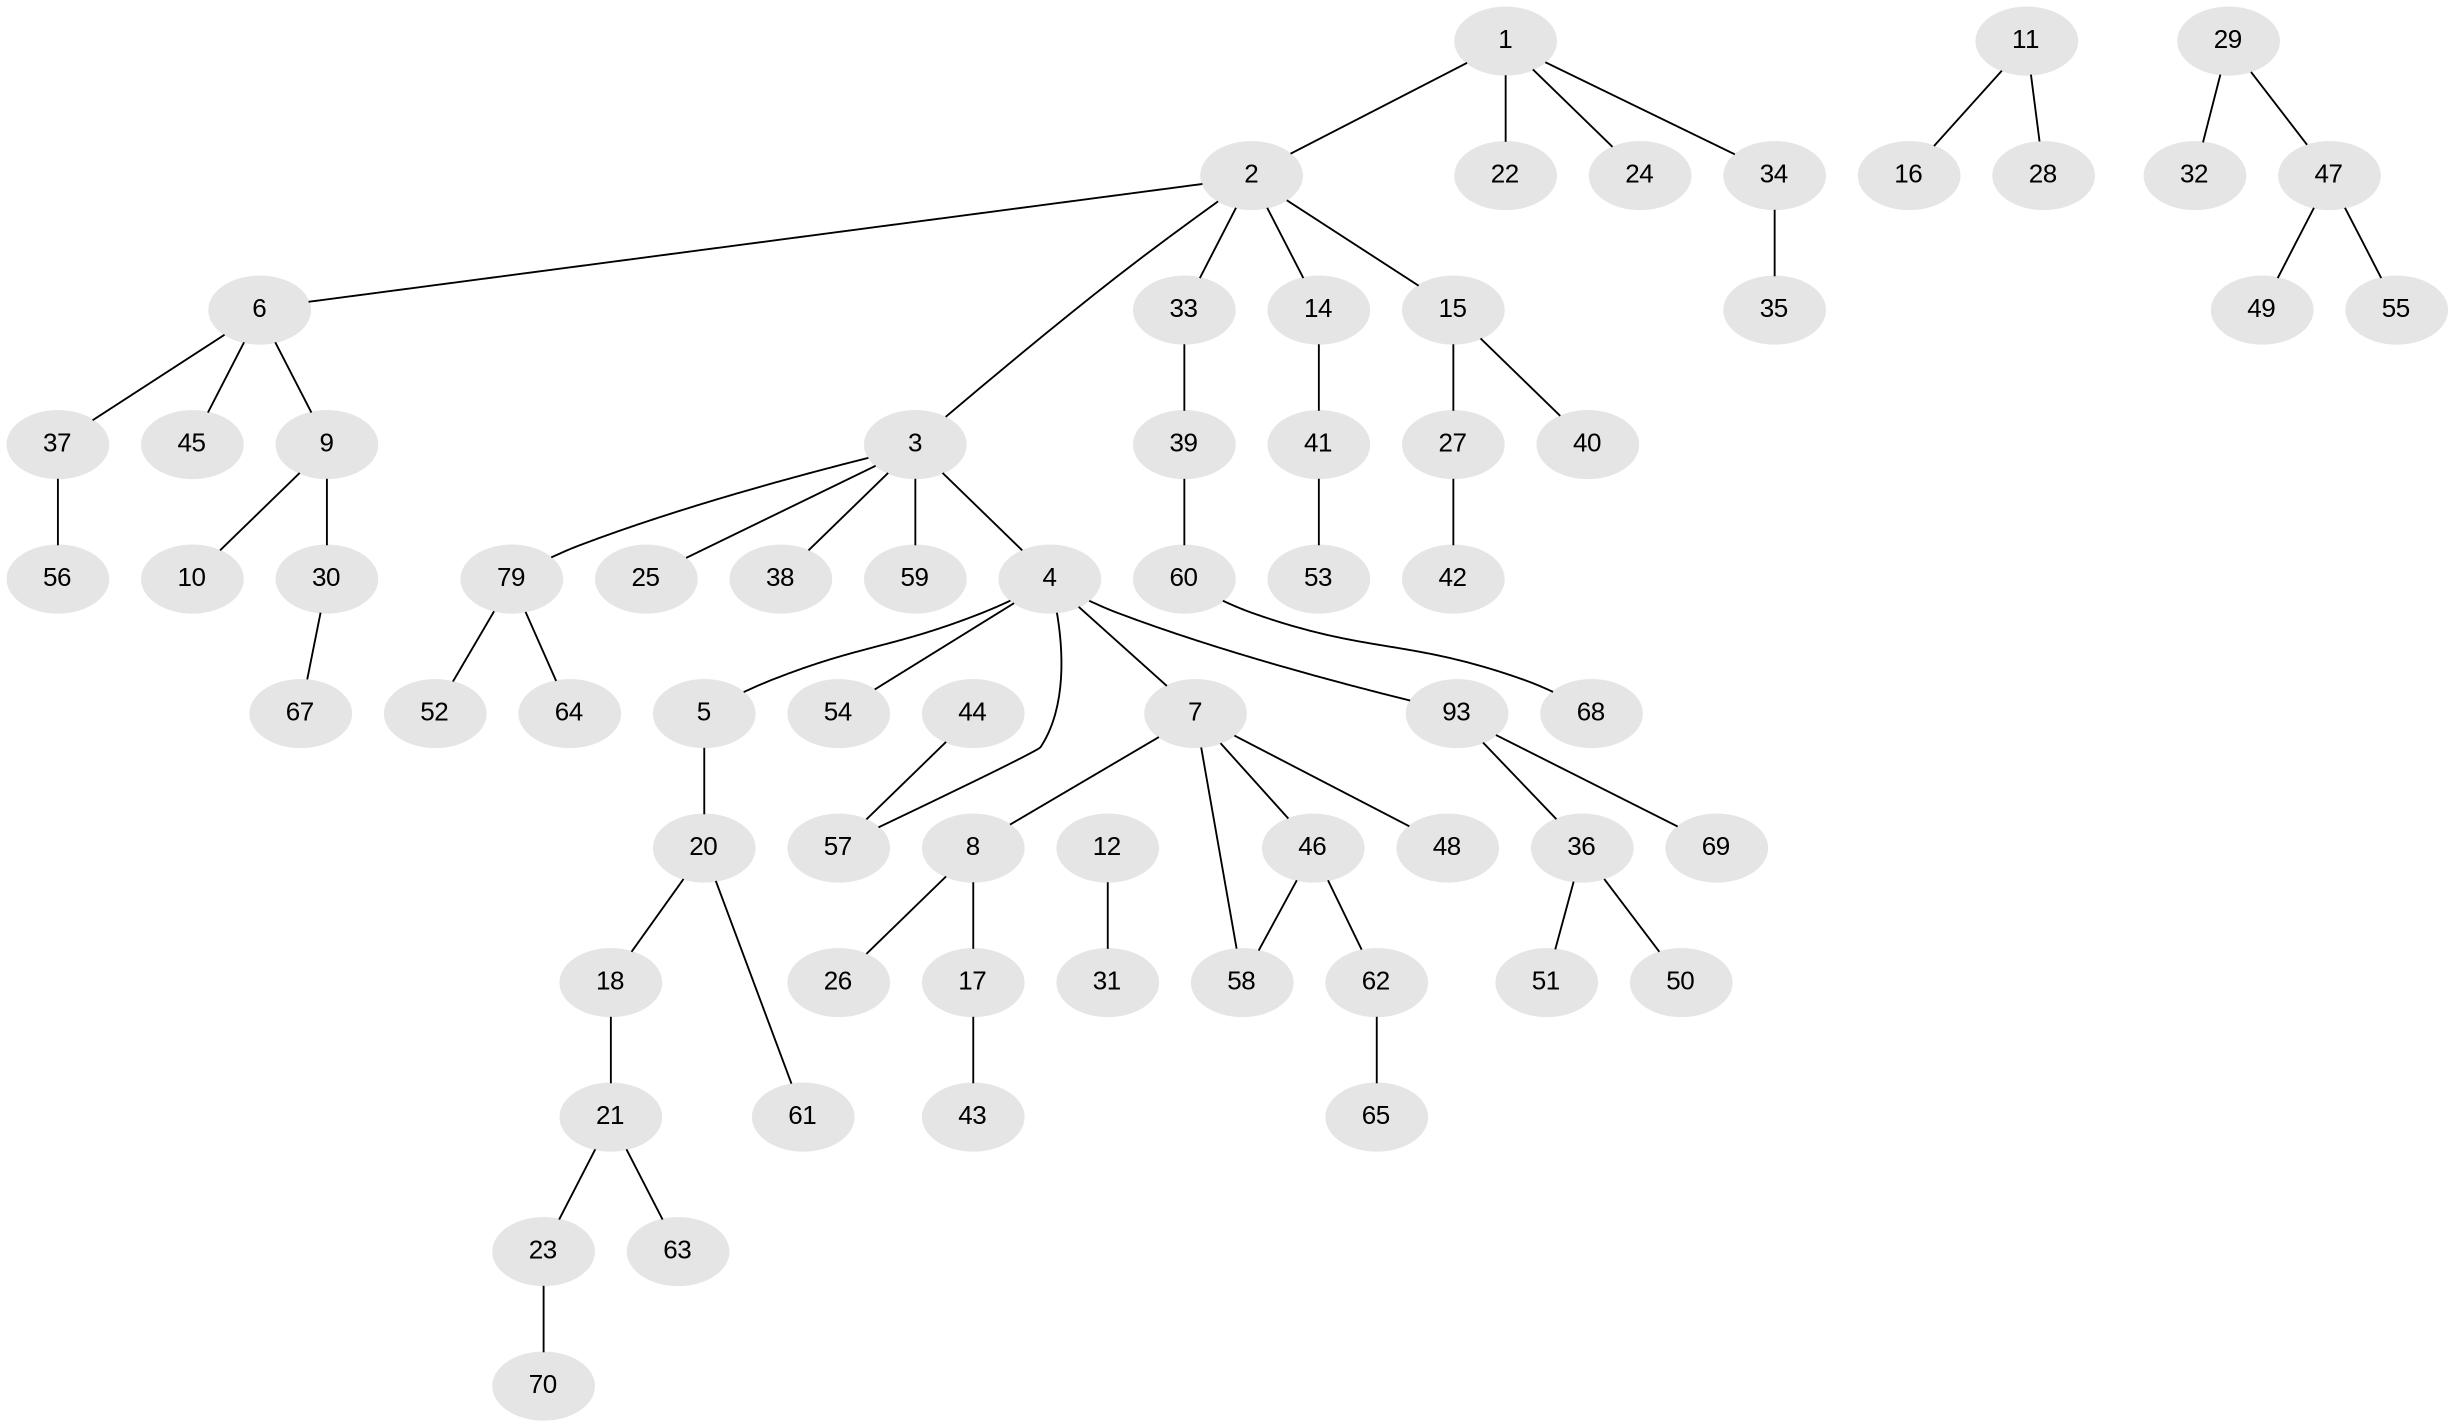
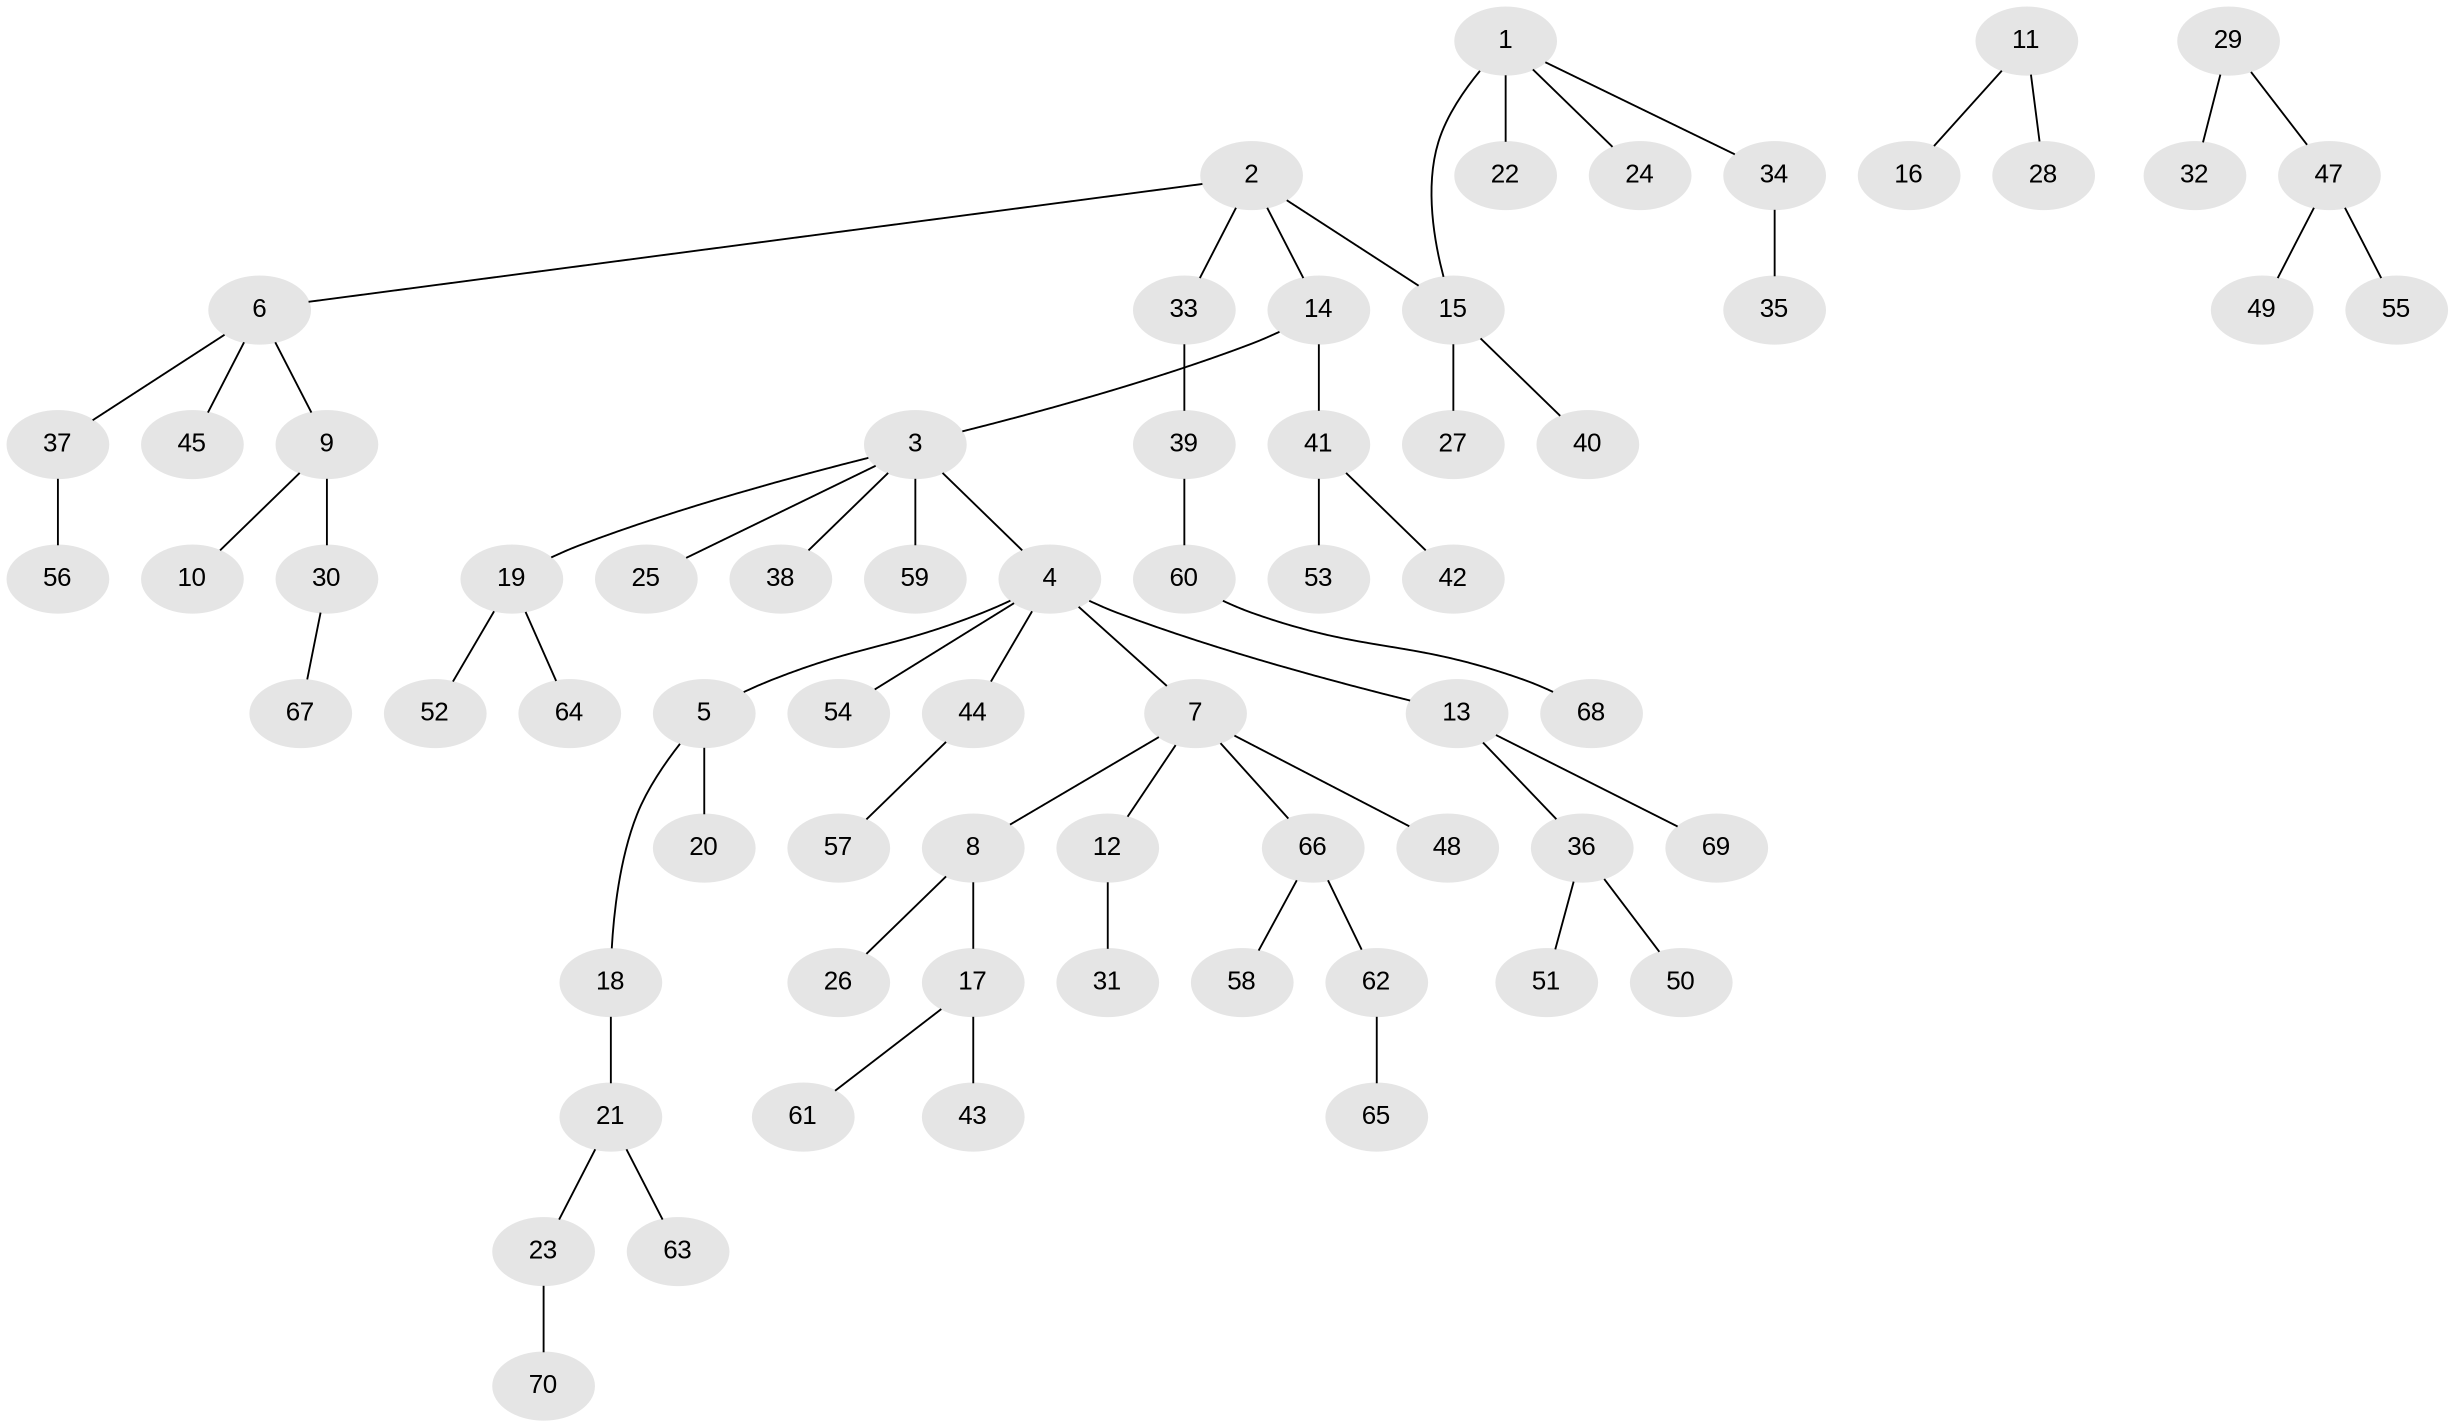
(1379, 108) -> (1433, 168)
(1080, 306) -> (1123, 387)
(1453, 512) -> (1386, 512)
(512, 579) -> (512, 579)
(1457, 714) -> (1457, 714)
(1022, 758) -> (1012, 646)
(1219, 848) -> (1152, 781)
(1313, 848) -> (1313, 848)
(658, 915) -> (629, 840)
(754, 982) -> (888, 1050)
